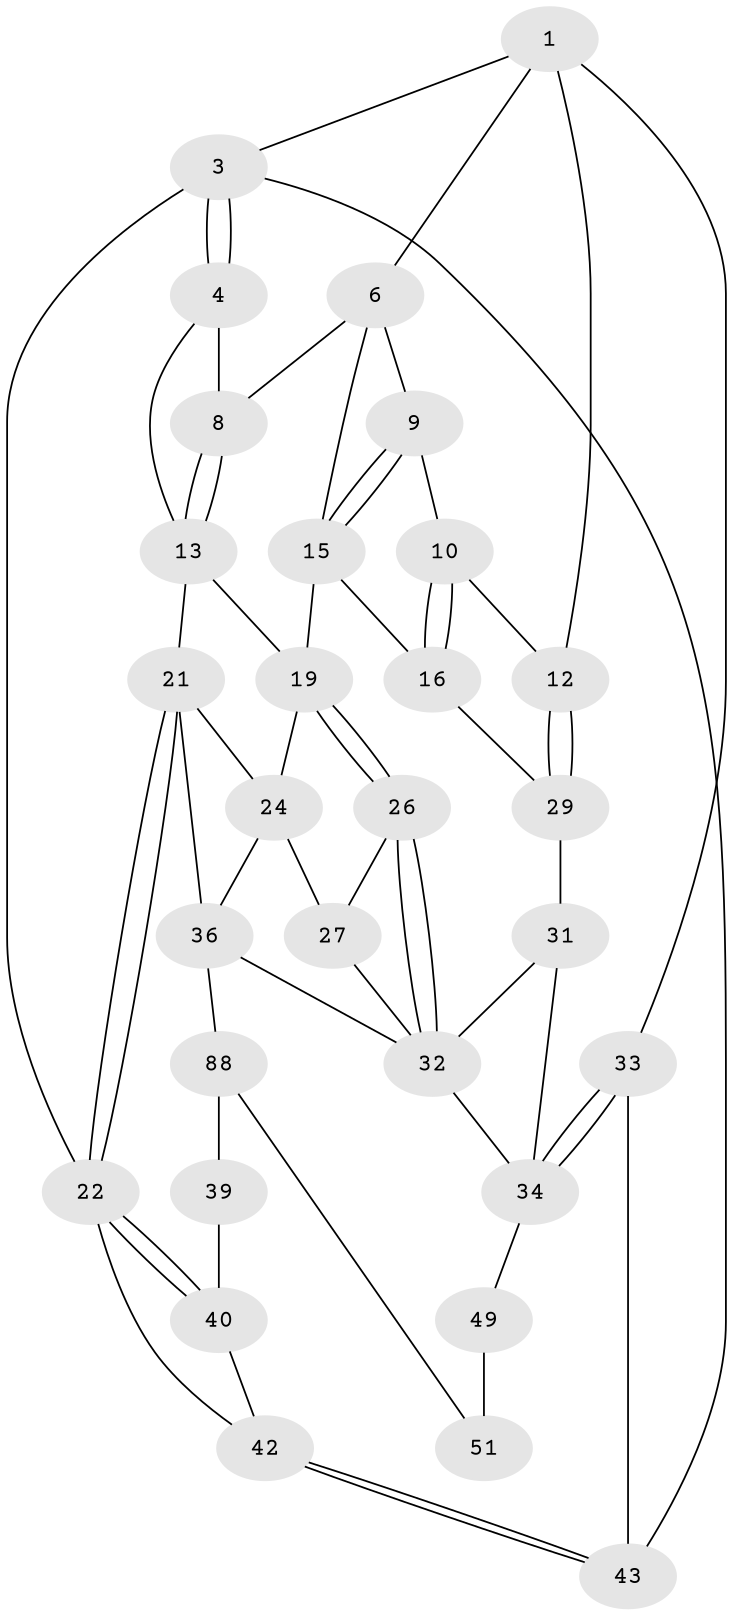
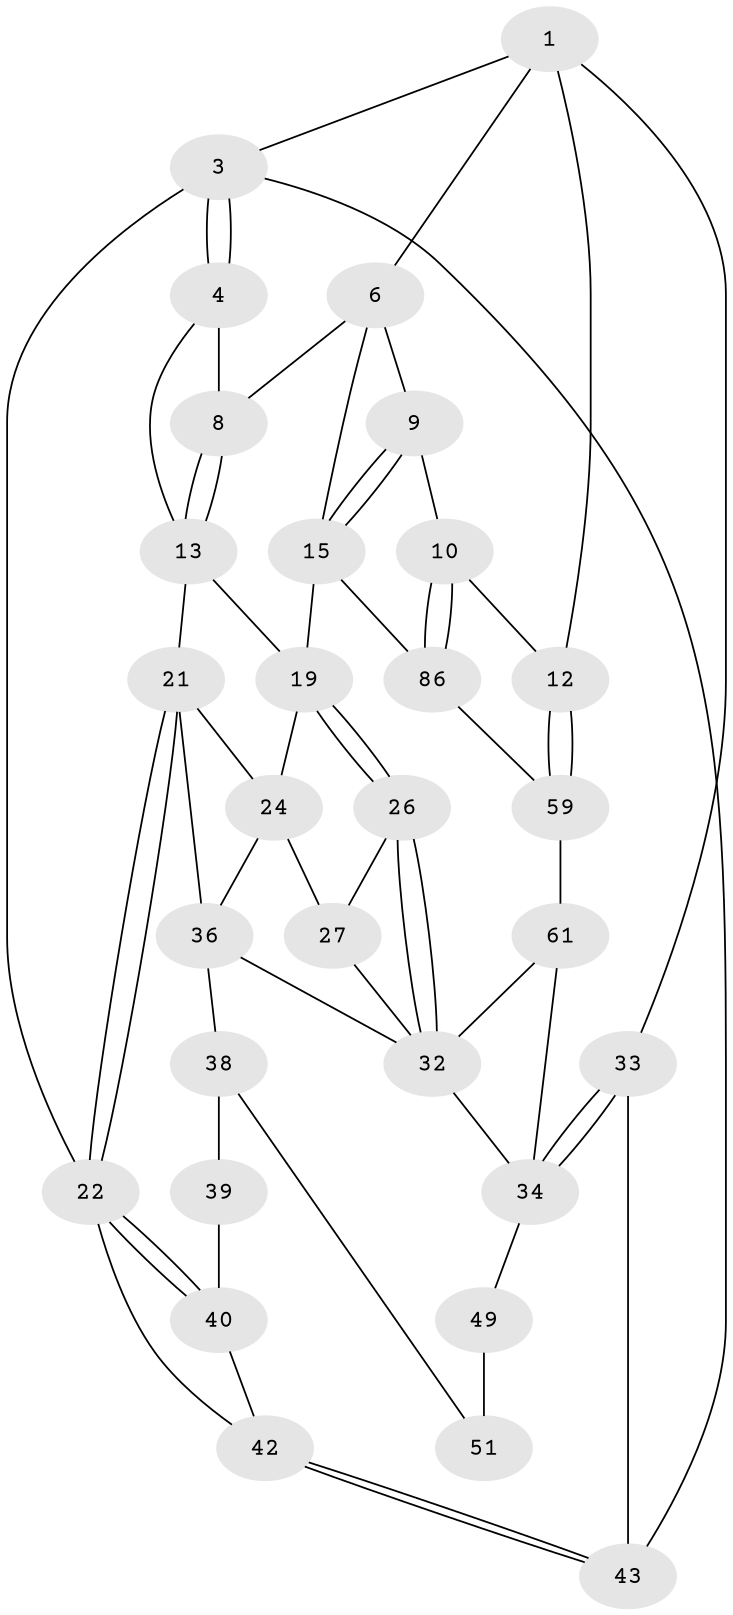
(432, 680) -> (432, 680)
(560, 808) -> (560, 808)
(560, 936) -> (560, 936)
(219, 1064) -> (219, 1064)
